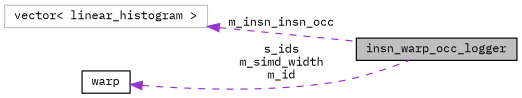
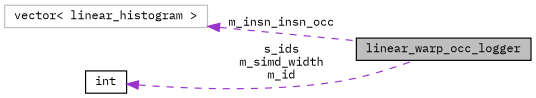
(437, 49) -> (444, 49)
(106, 82) -> (106, 82)
